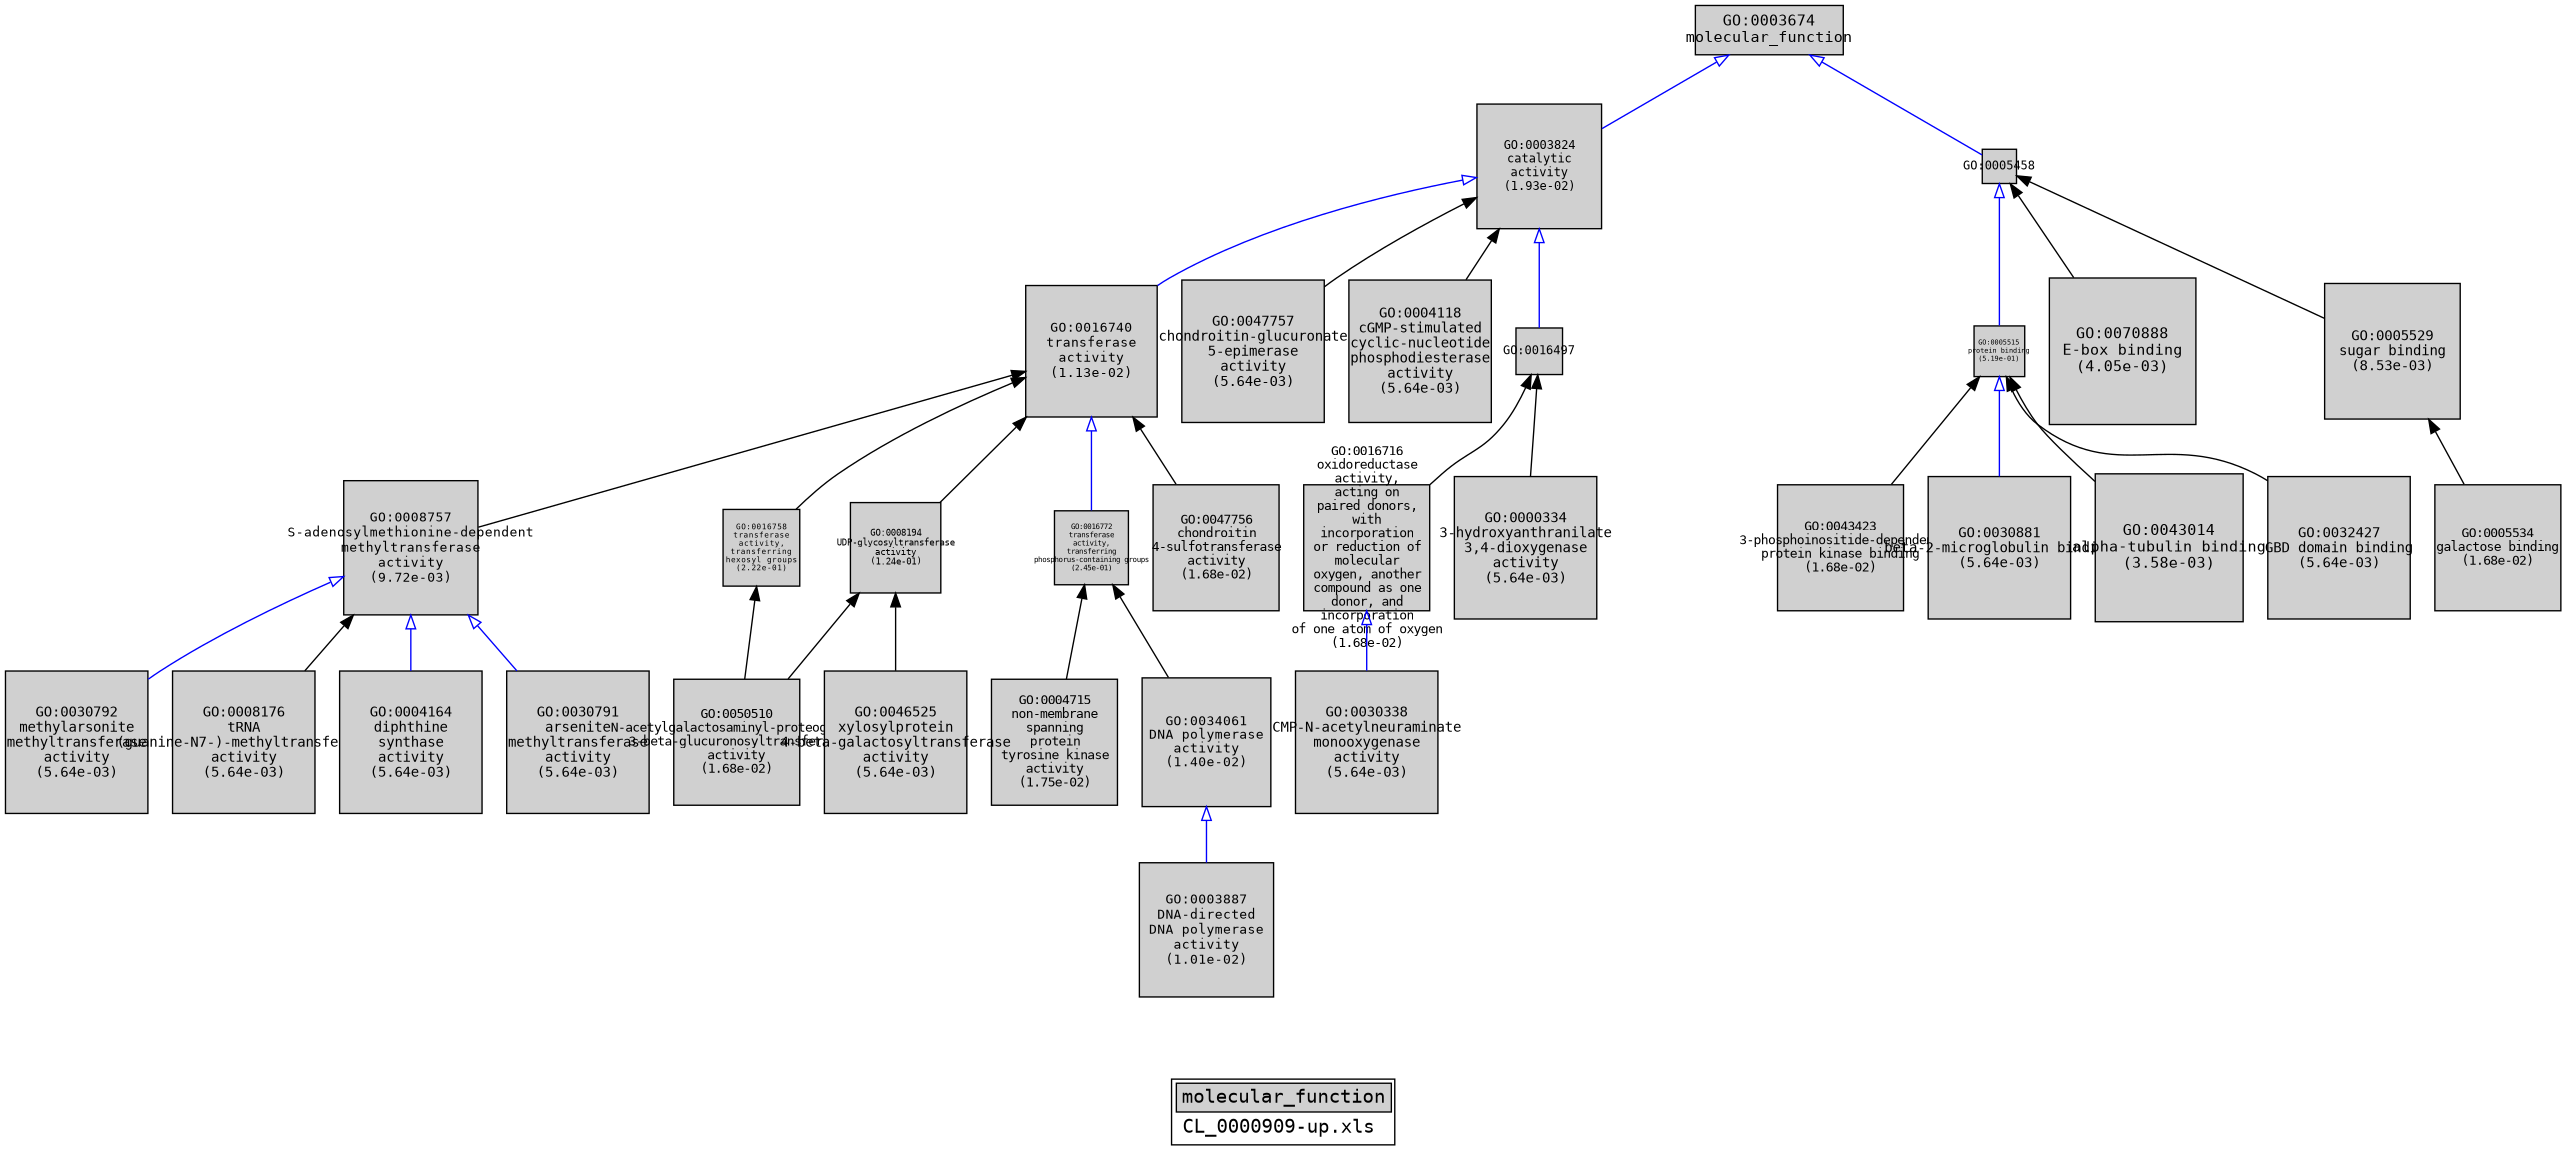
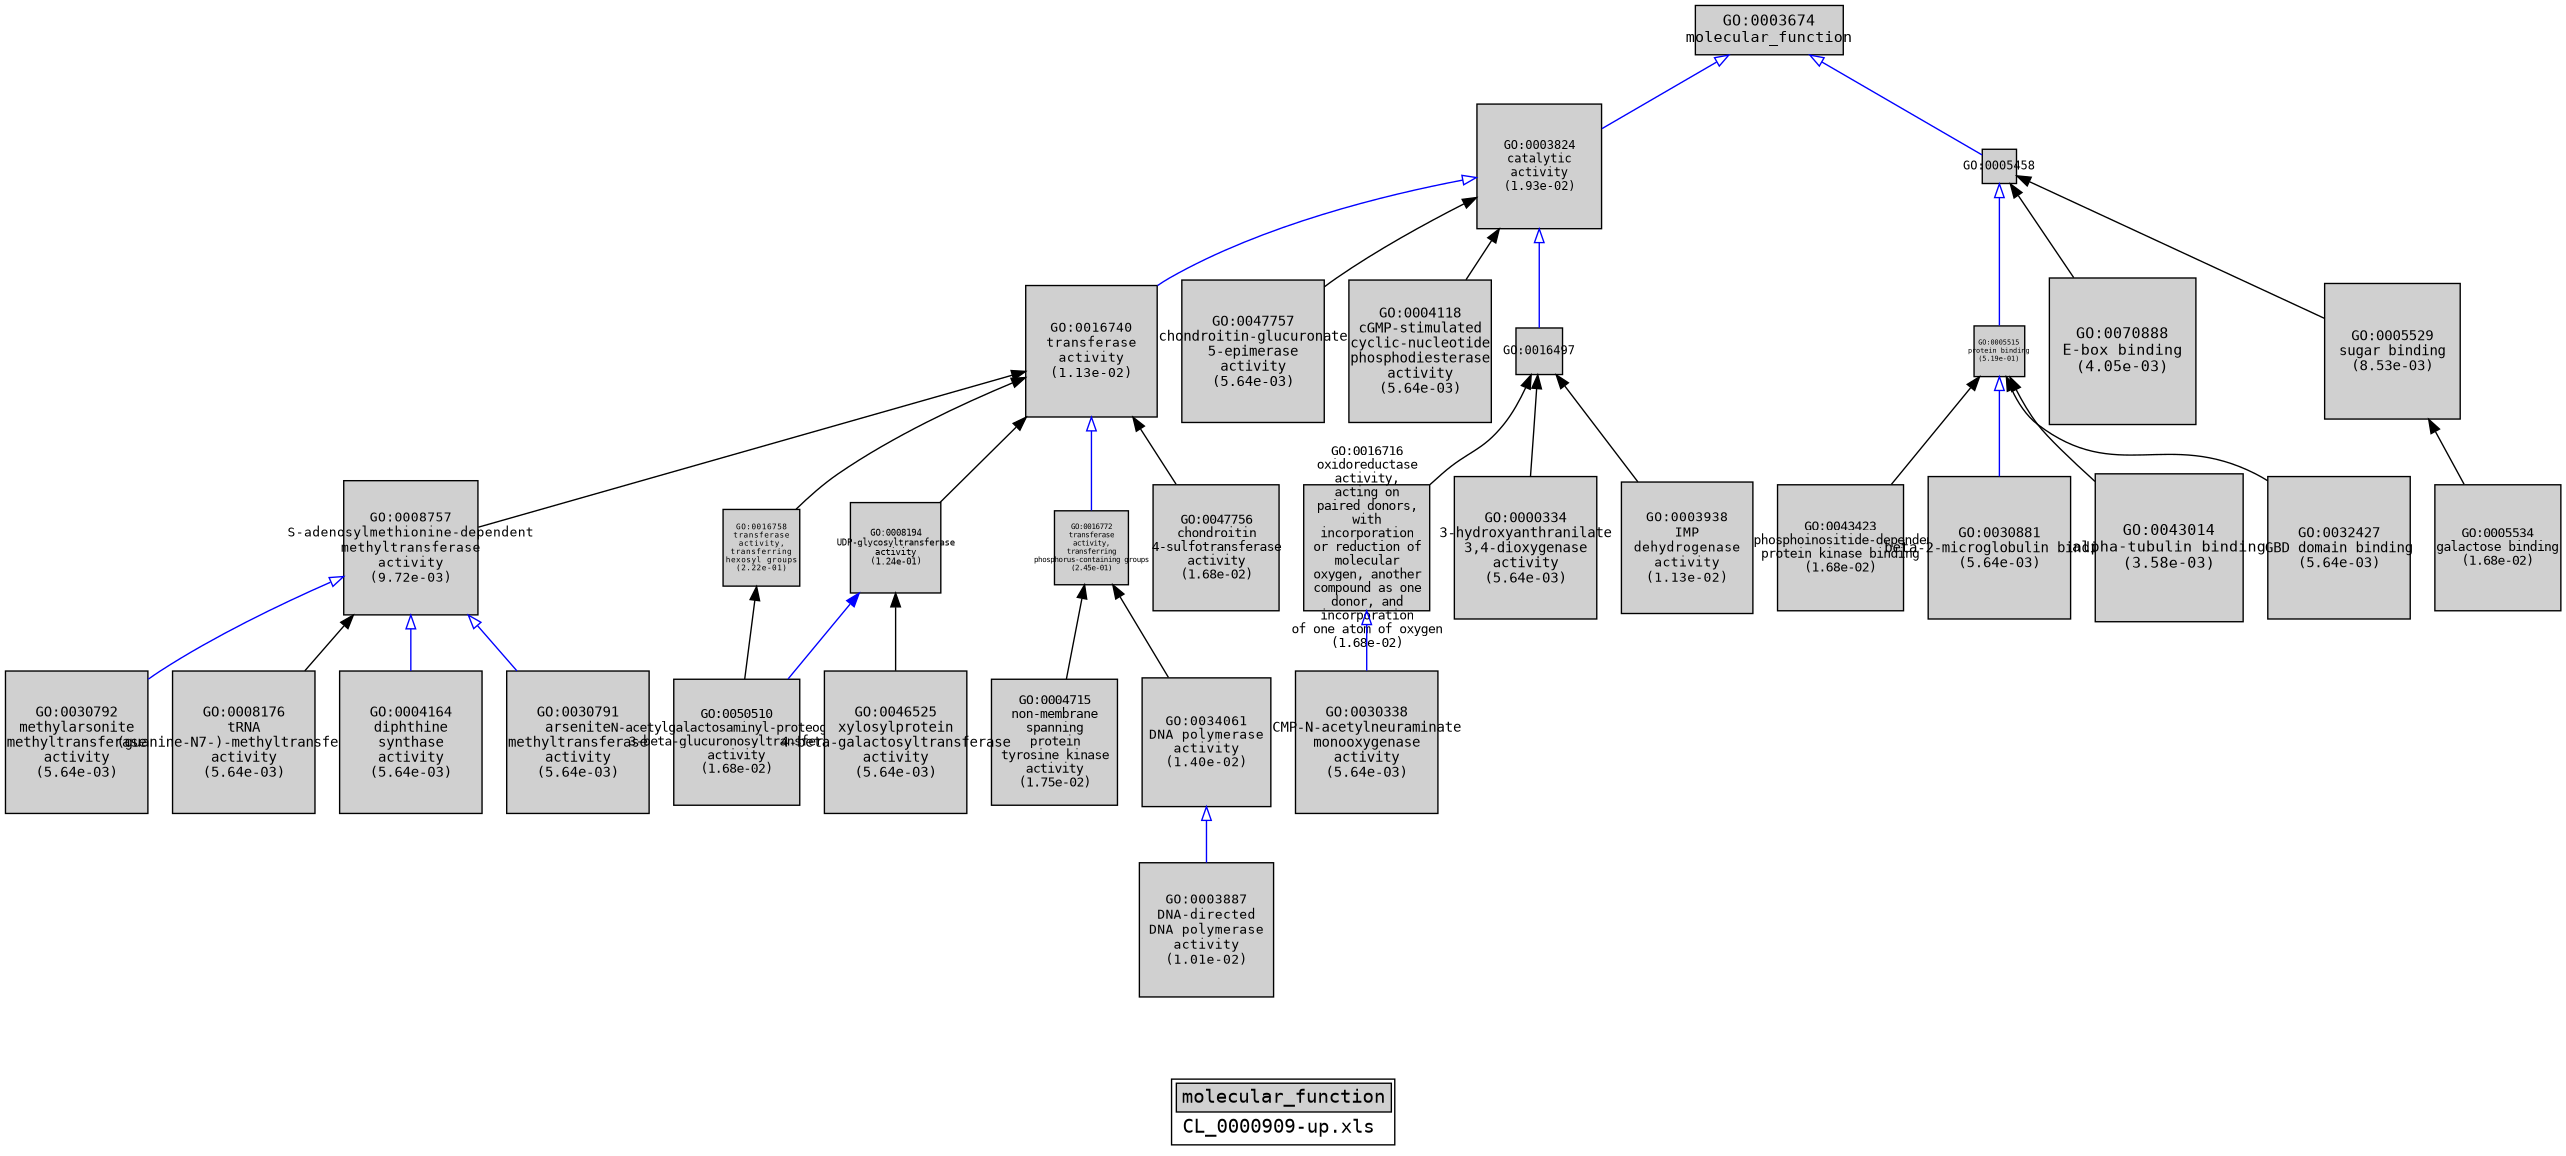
none -> (1687, 548)
(819, 642) -> (819, 642)
